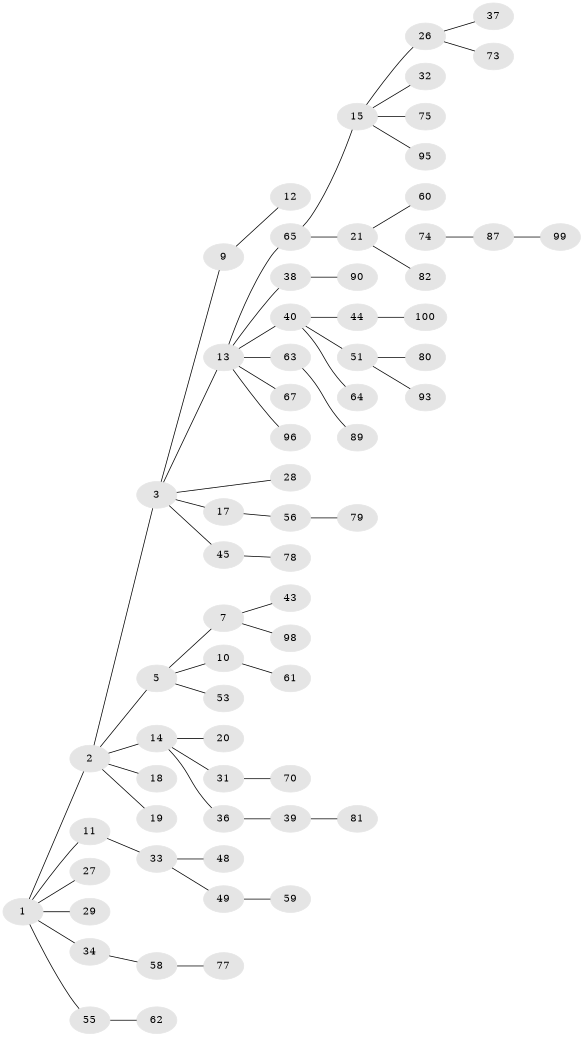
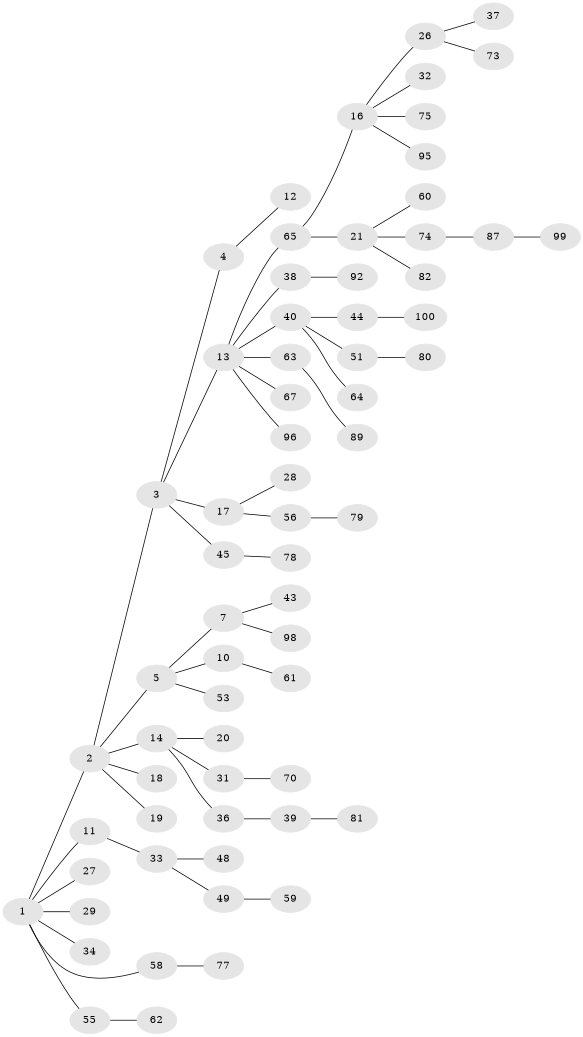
(357, 117) -> (357, 117)
none -> (392, 237)
(224, 257) -> (224, 257)
(357, 277) -> (357, 277)
(425, 398) -> none
(224, 486) -> (257, 495)
(123, 959) -> (73, 973)
